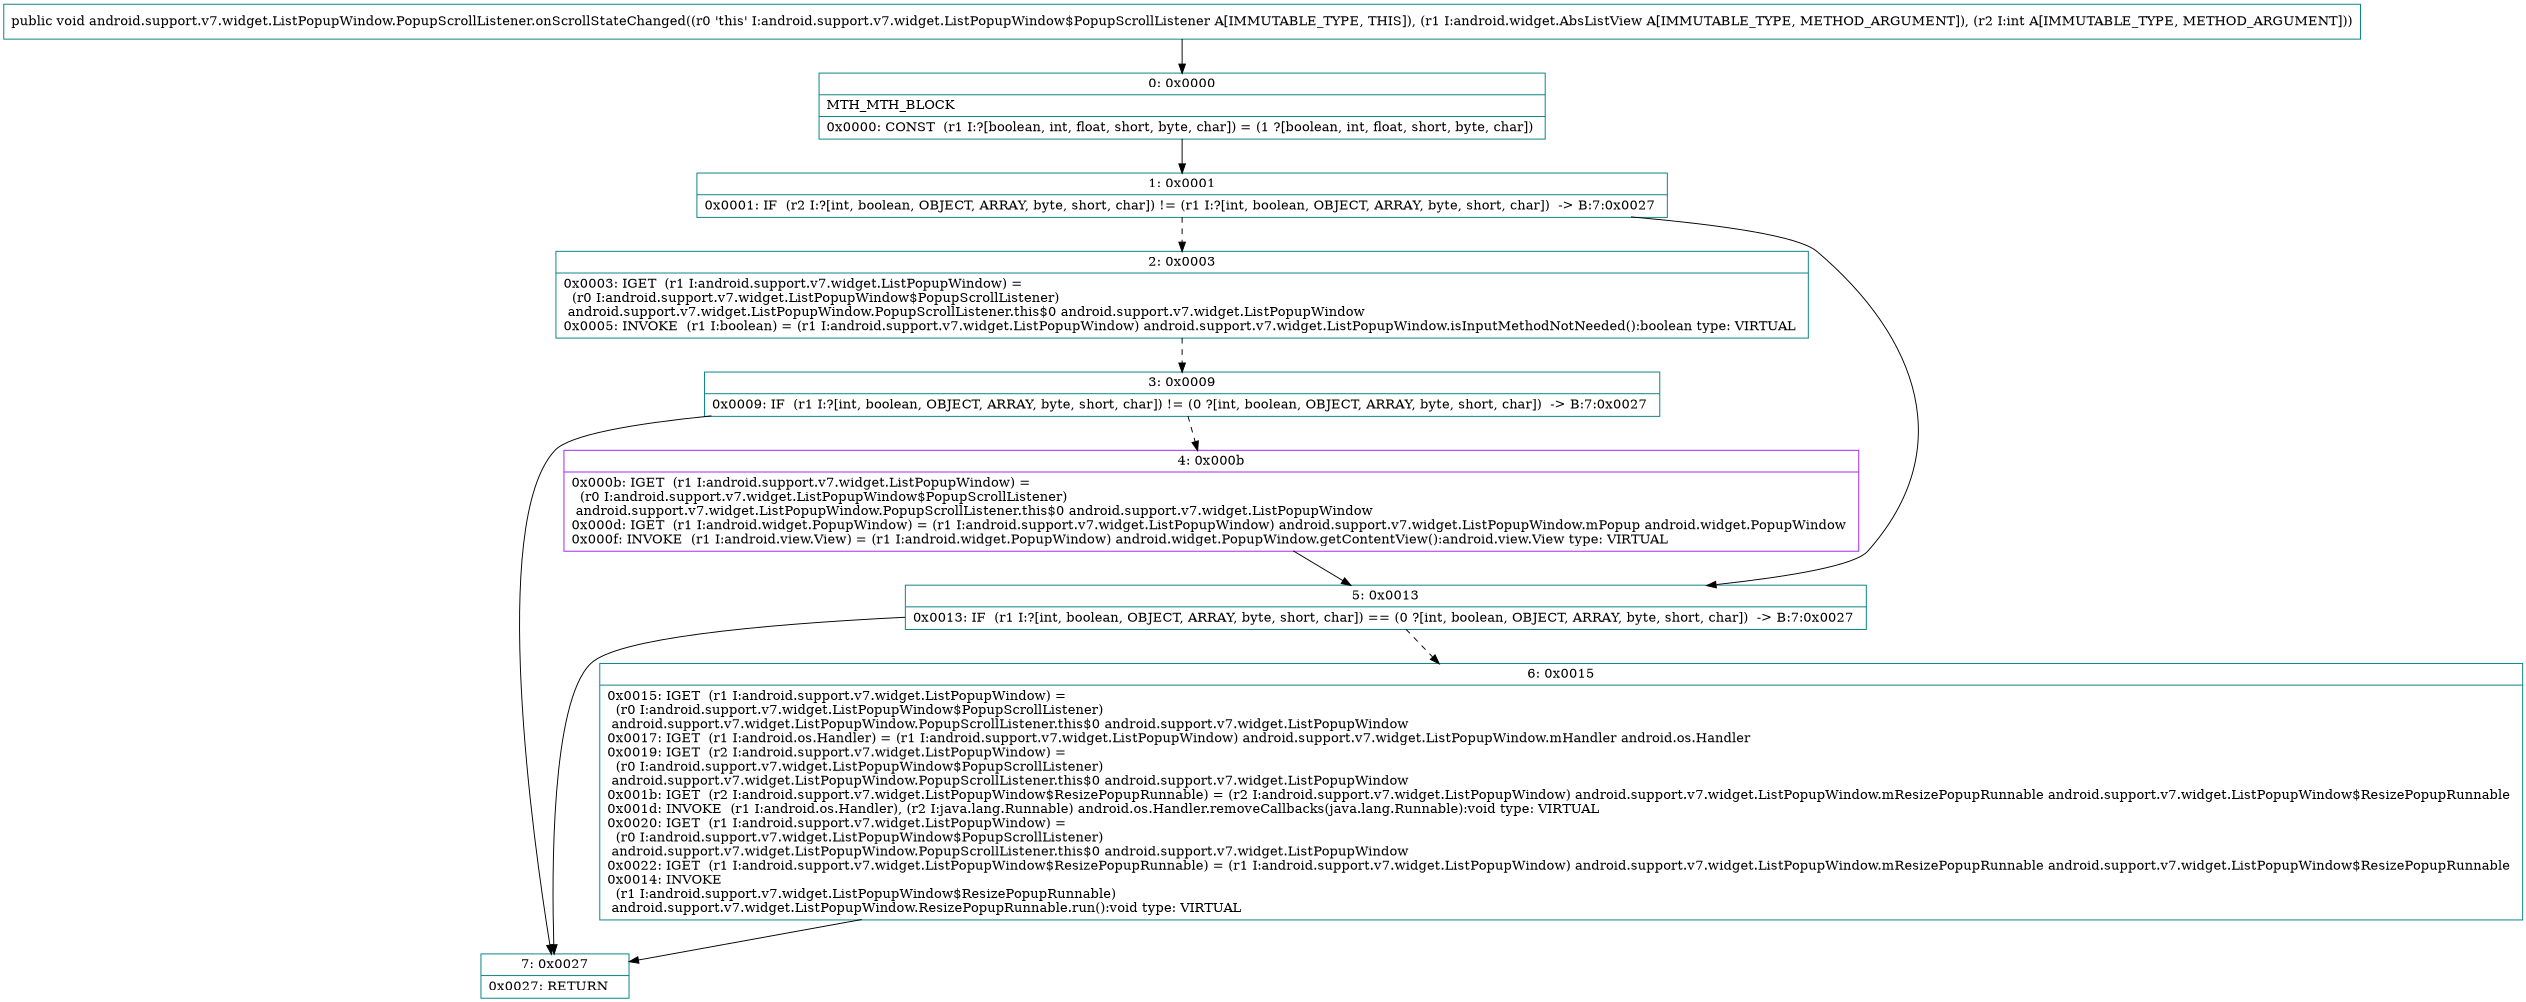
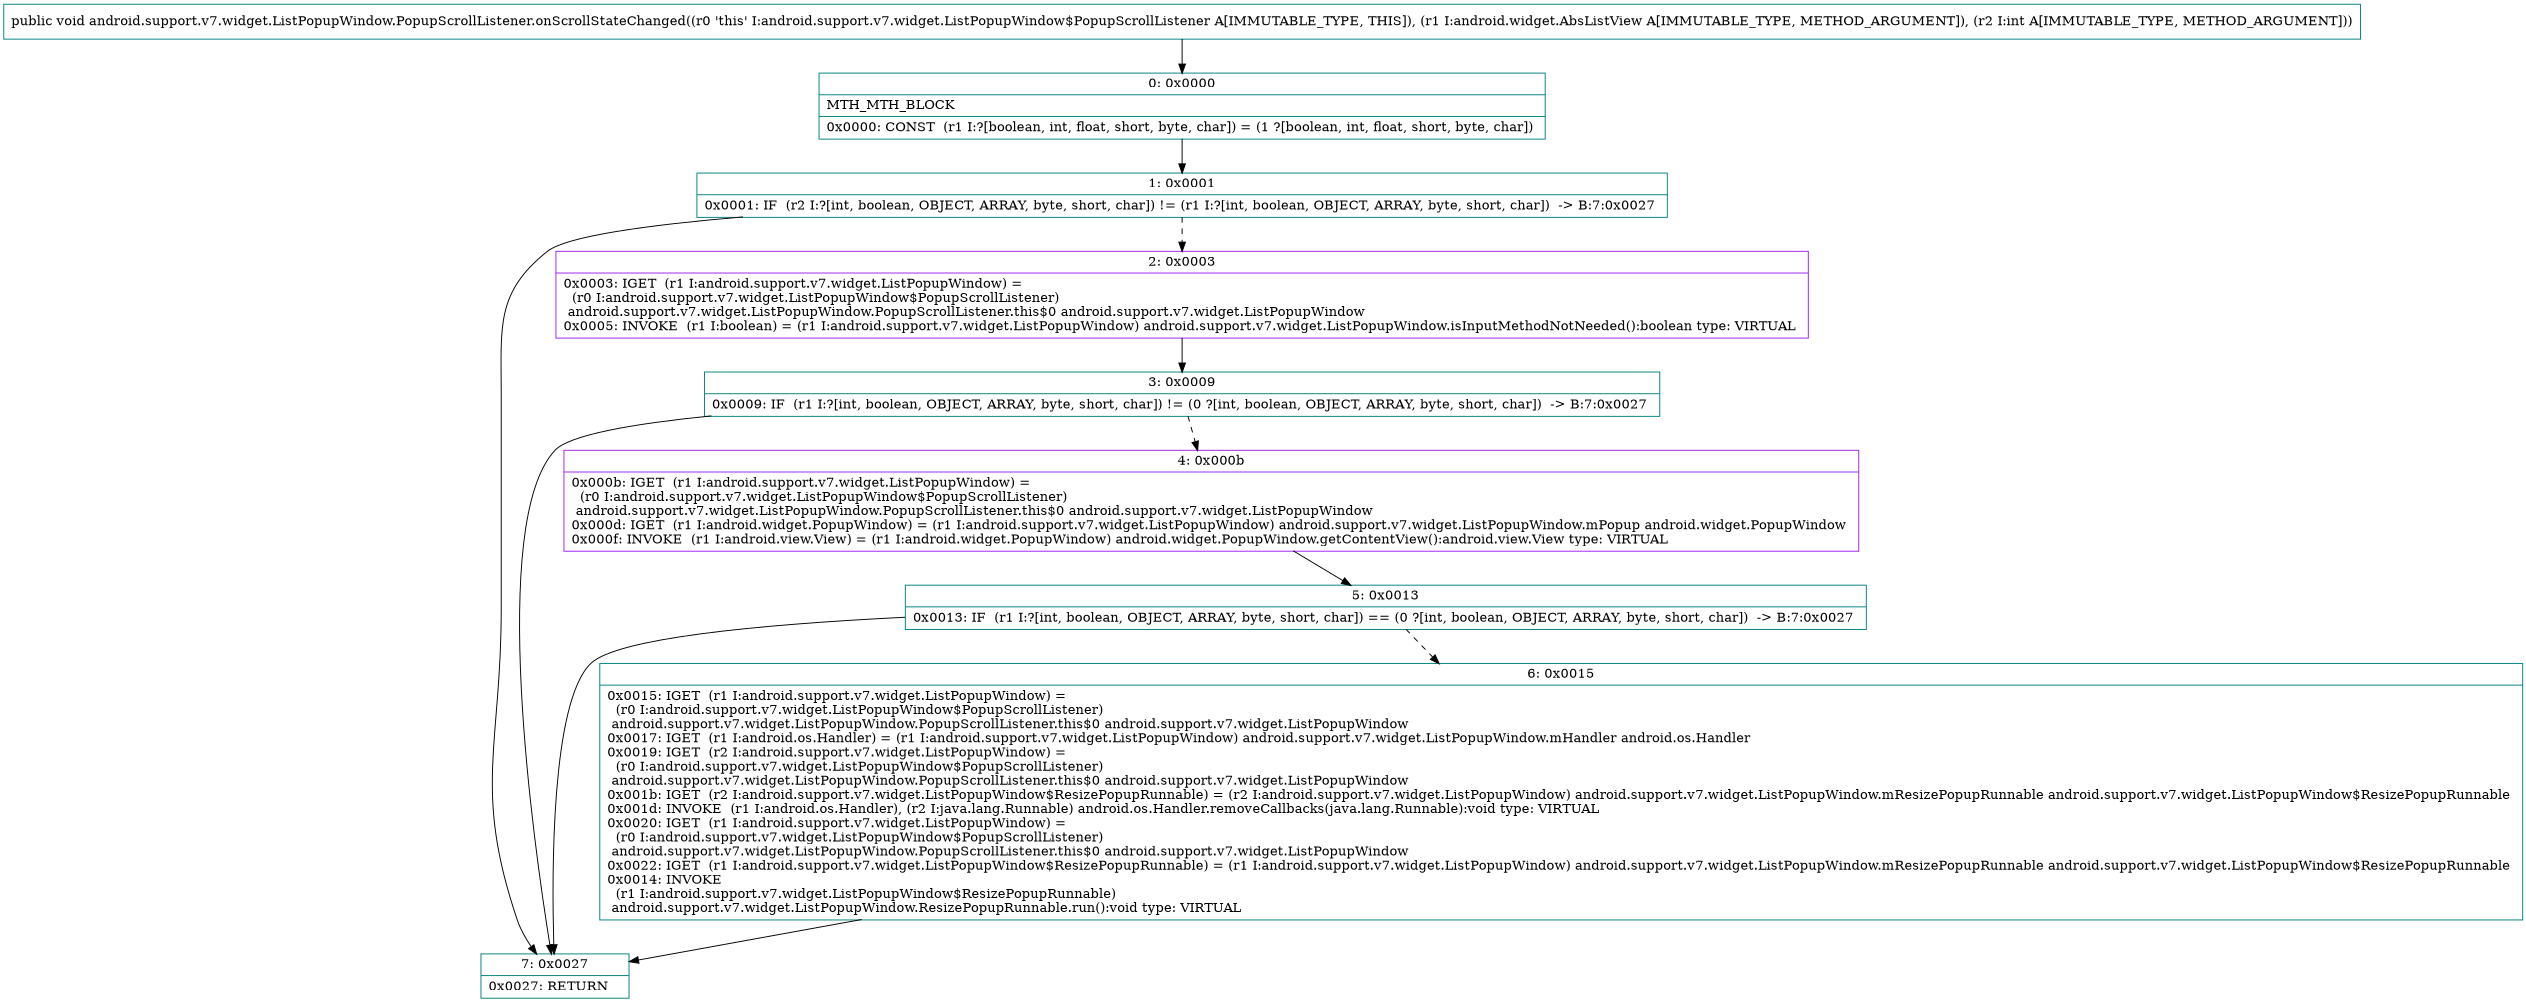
(1182, 295) -> (1182, 295)
(1182, 350) -> (1182, 350)
(1908, 376) -> (501, 495)
